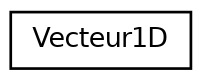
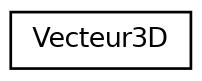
(101, 40) -> (101, 40)
